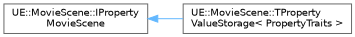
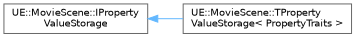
(76, 19) -> (76, 19)
